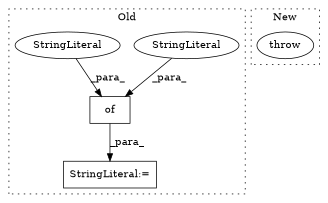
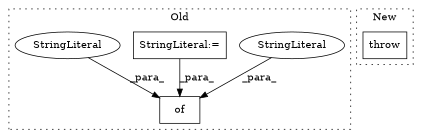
(285, 45) -> (385, 45)
(110, 139) -> (180, 74)
